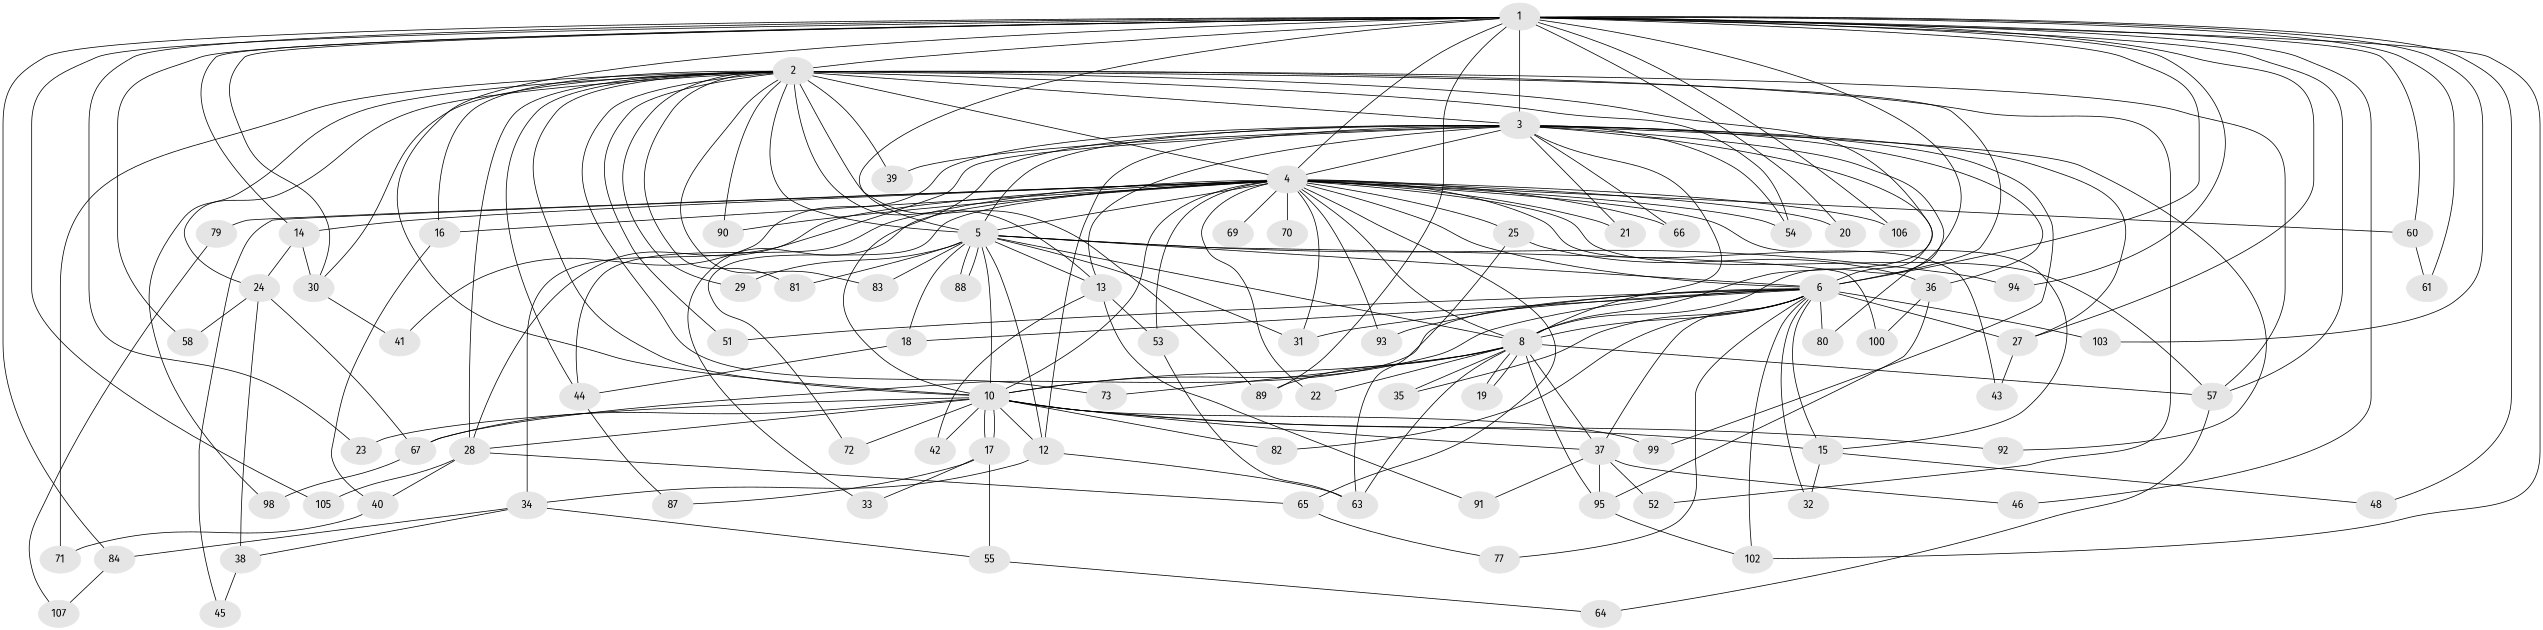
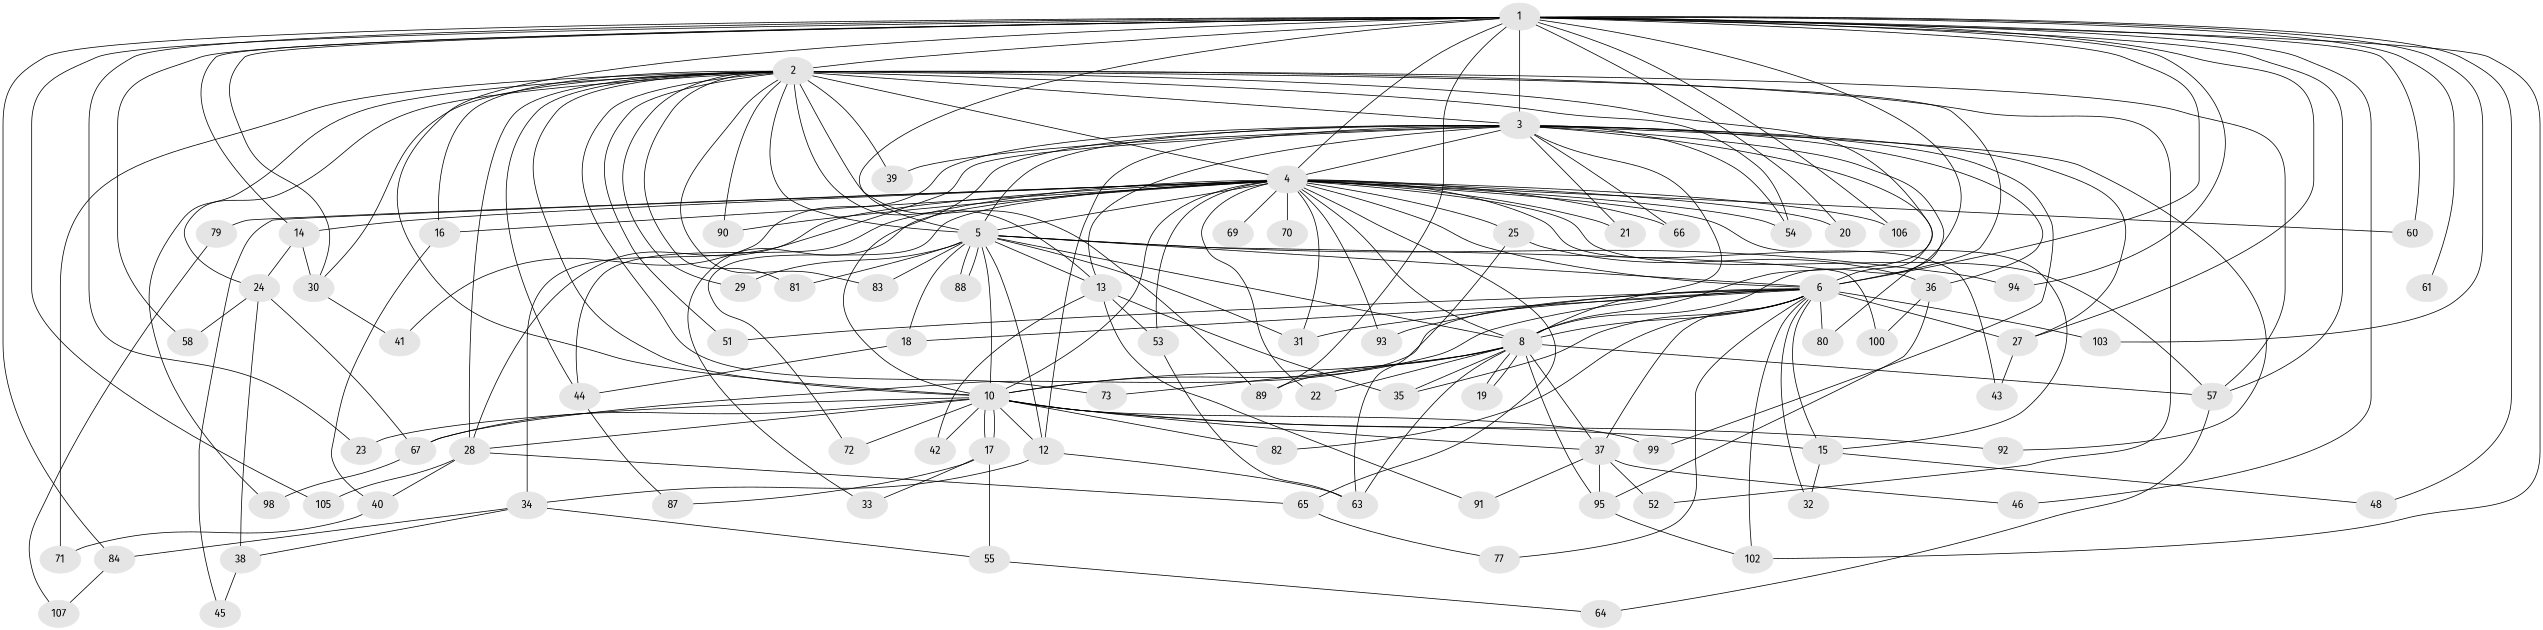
(2420, 261) -> none
none -> (1248, 347)
